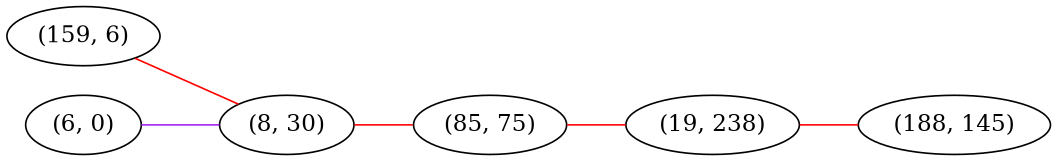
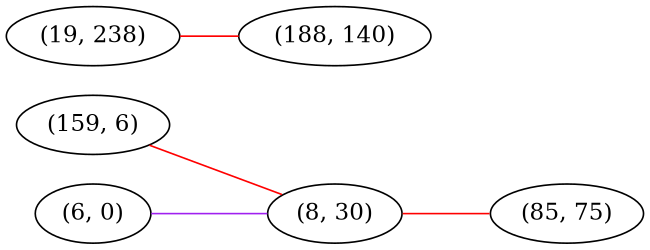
(596, 125) -> none
(954, 125) -> (335, 36)
